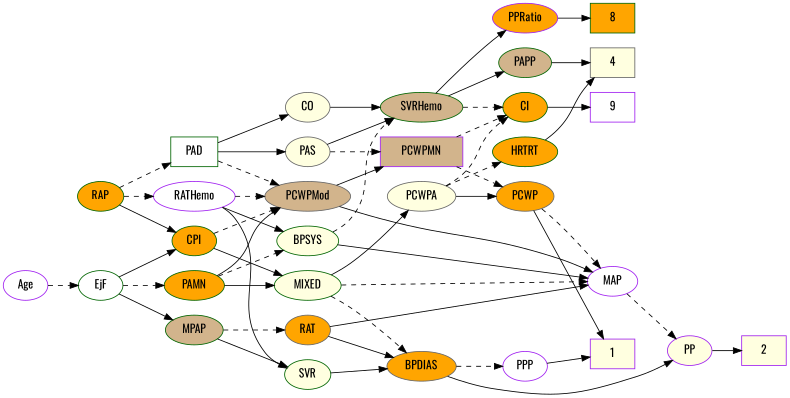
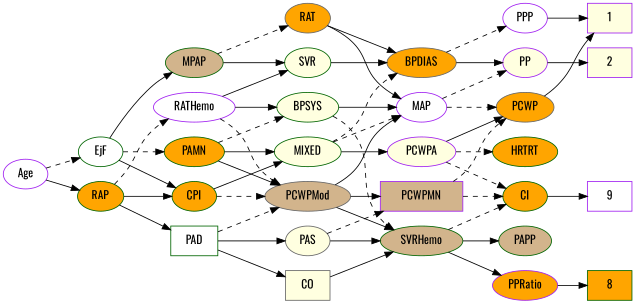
(613, 63) -> none
(308, 107) -> (308, 285)
(141, 177) -> (141, 216)
none -> (59, 184)
(422, 196) -> (422, 152)
none -> (357, 216)
(569, 234) -> (467, 107)
